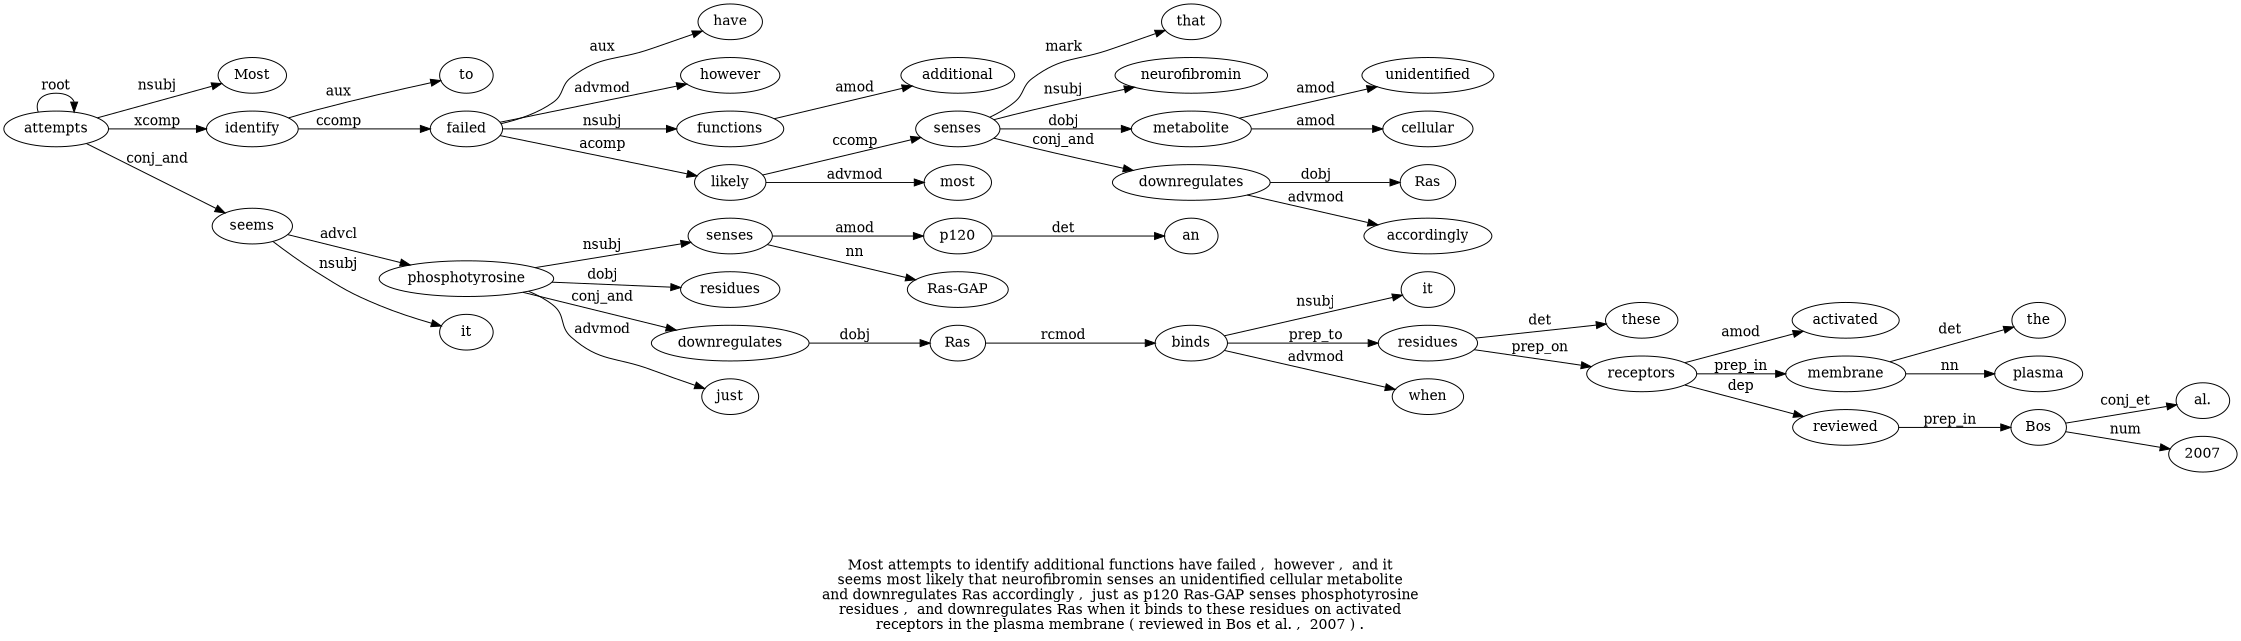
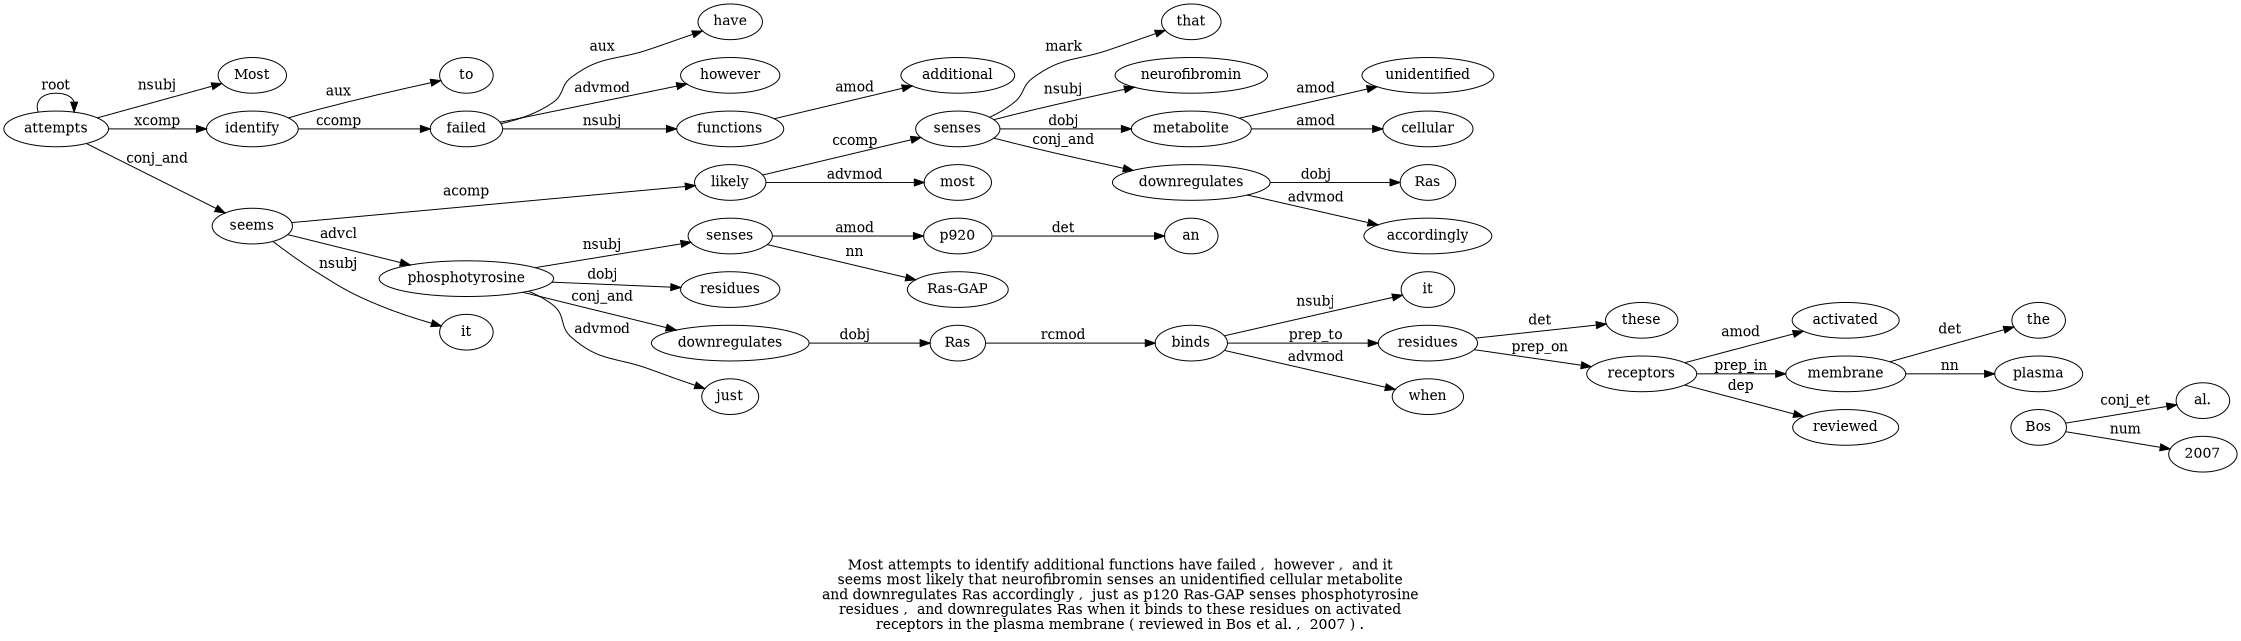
(594, 155) -> (489, 205)
(958, 236) -> (958, 236)
(1950, 427) -> none
